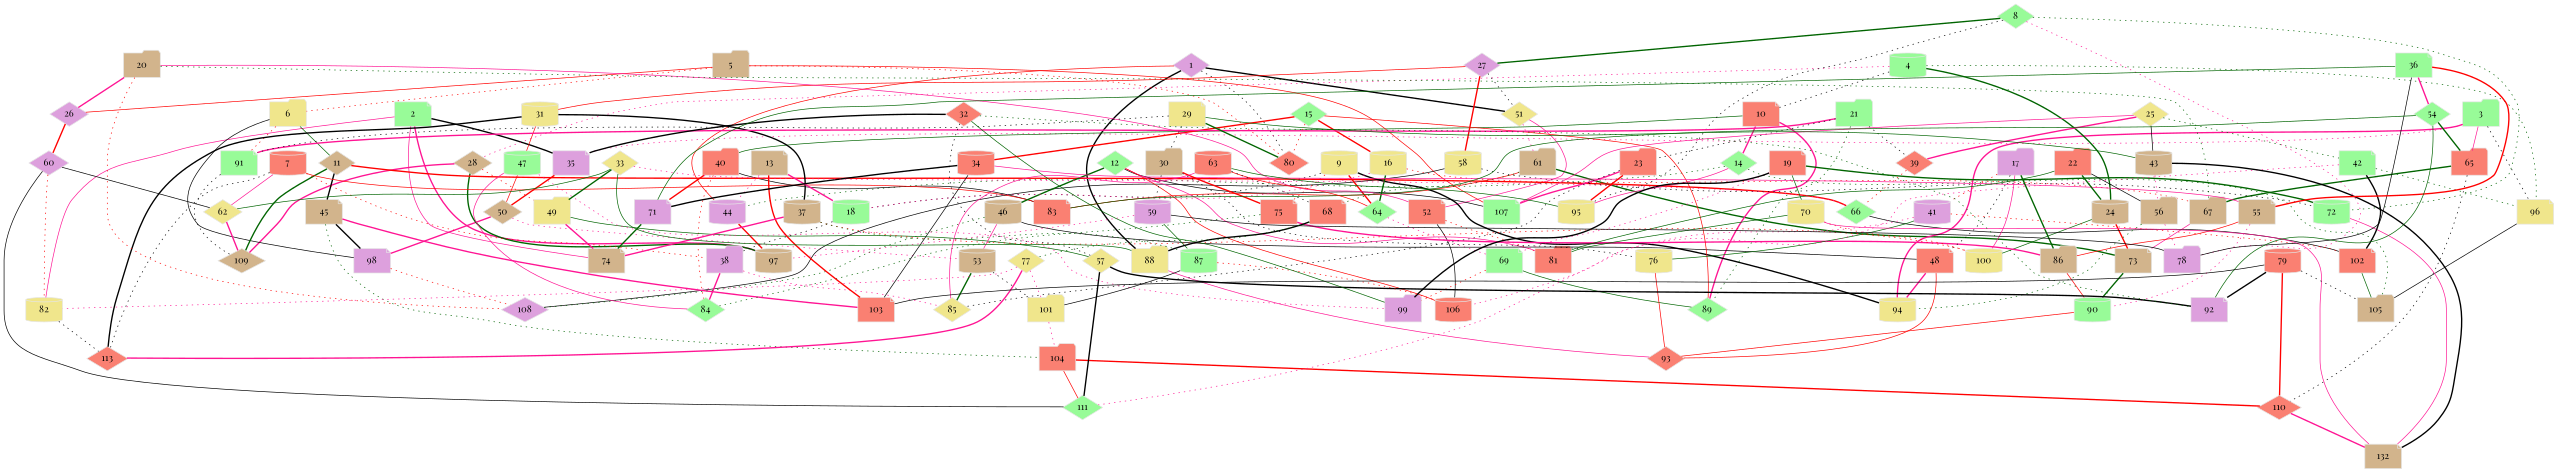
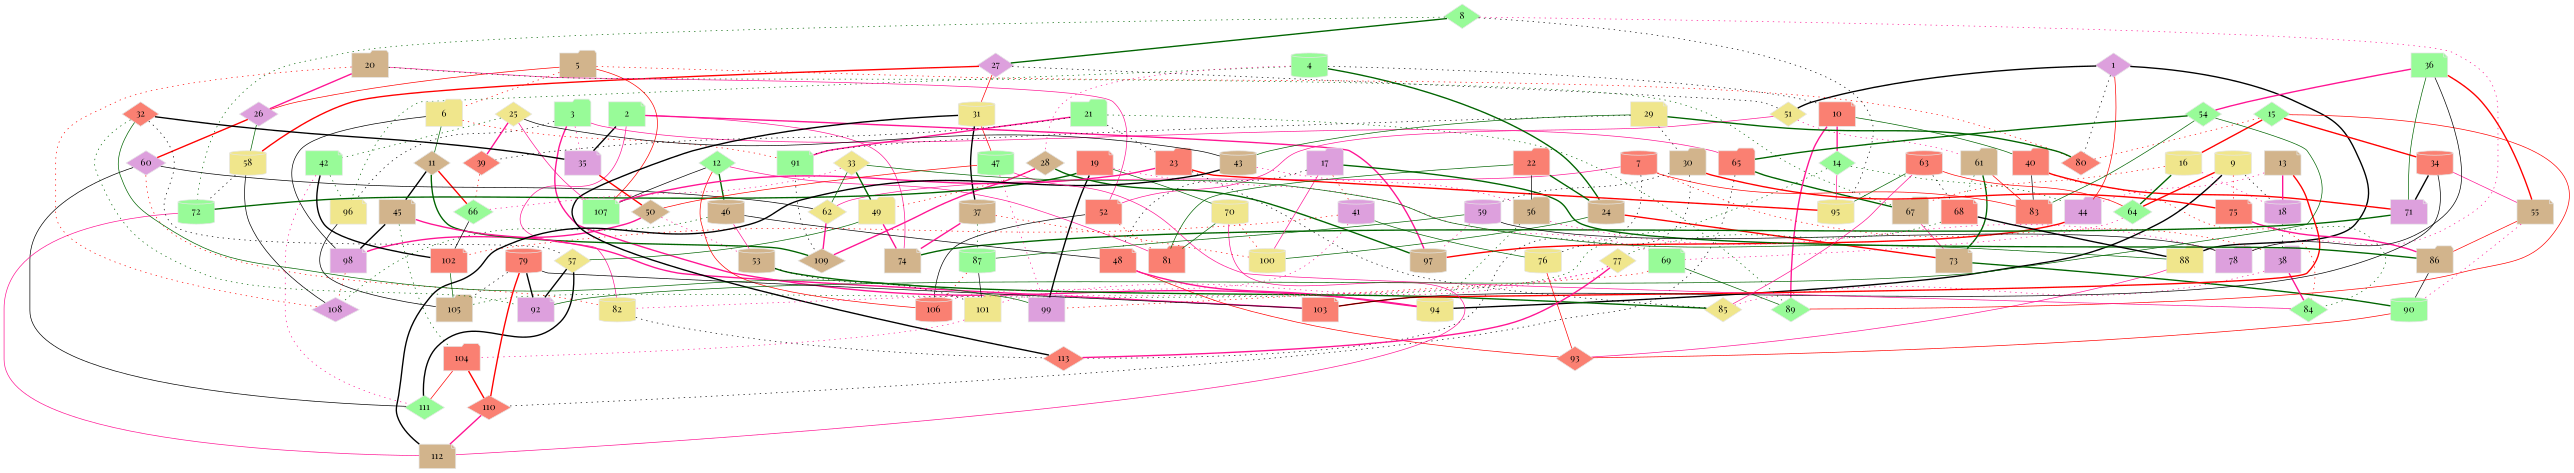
none -> (253, 138)
(727, 212) -> (2083, 212)
(851, 212) -> (2283, 212)
(2080, 291) -> (2422, 285)
(2383, 456) -> (437, 456)
